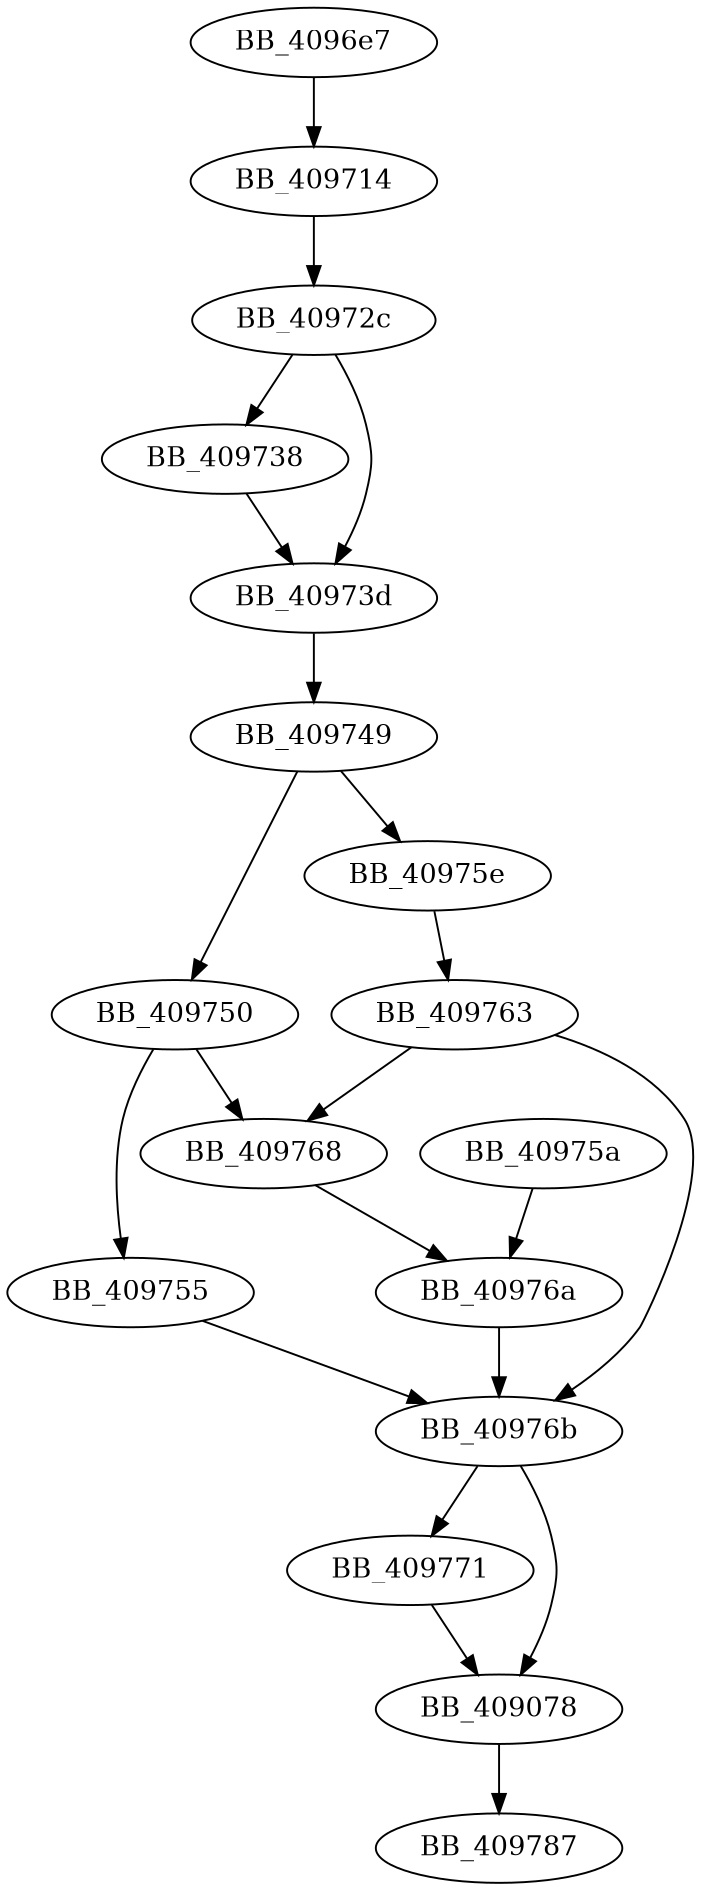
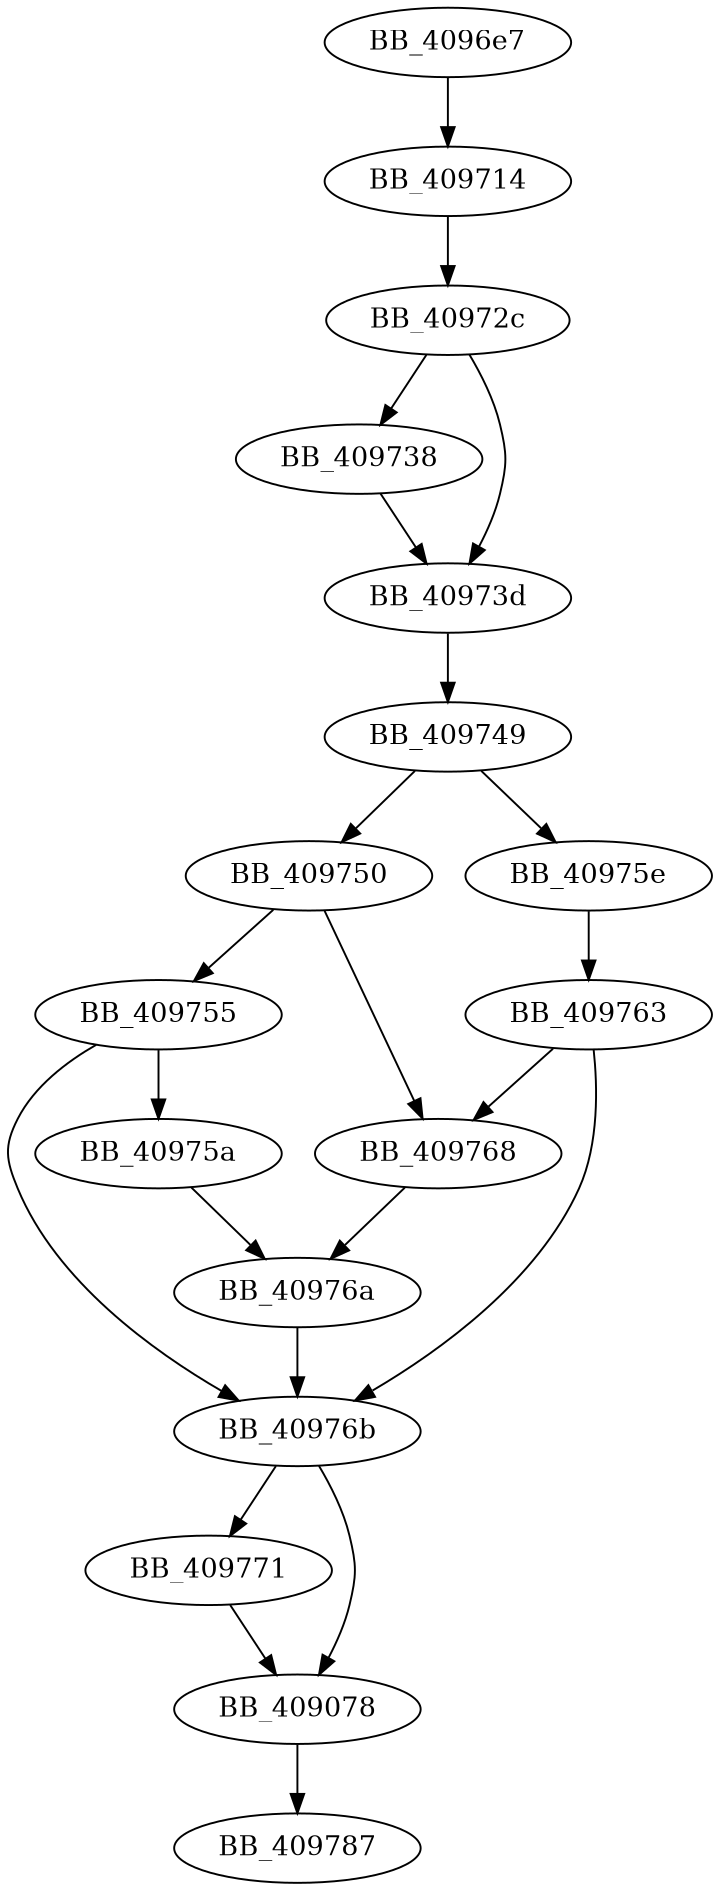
none -> (159, 1075)
